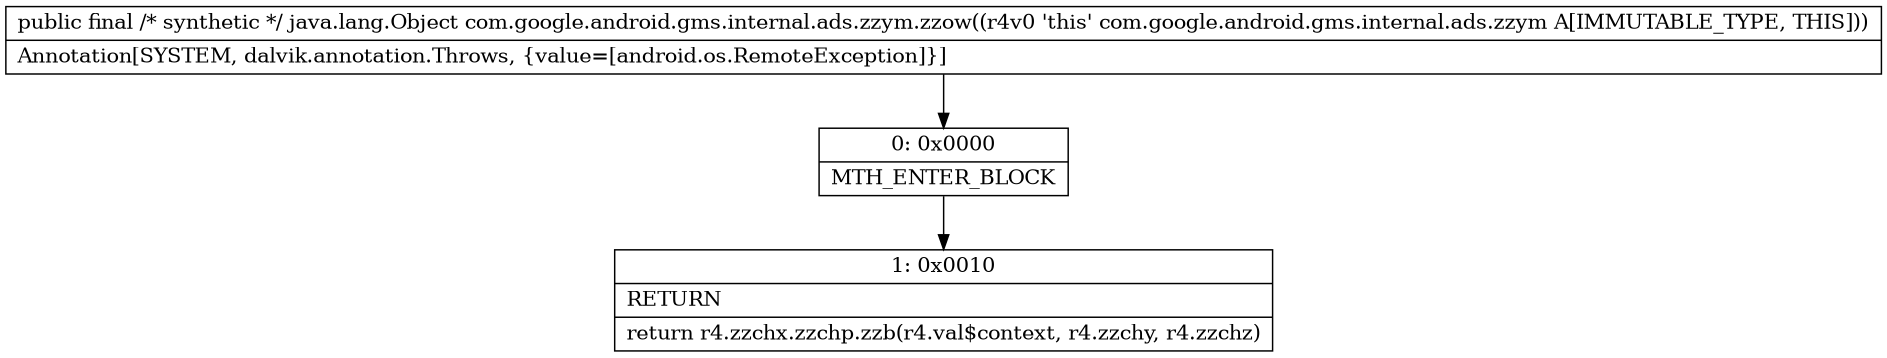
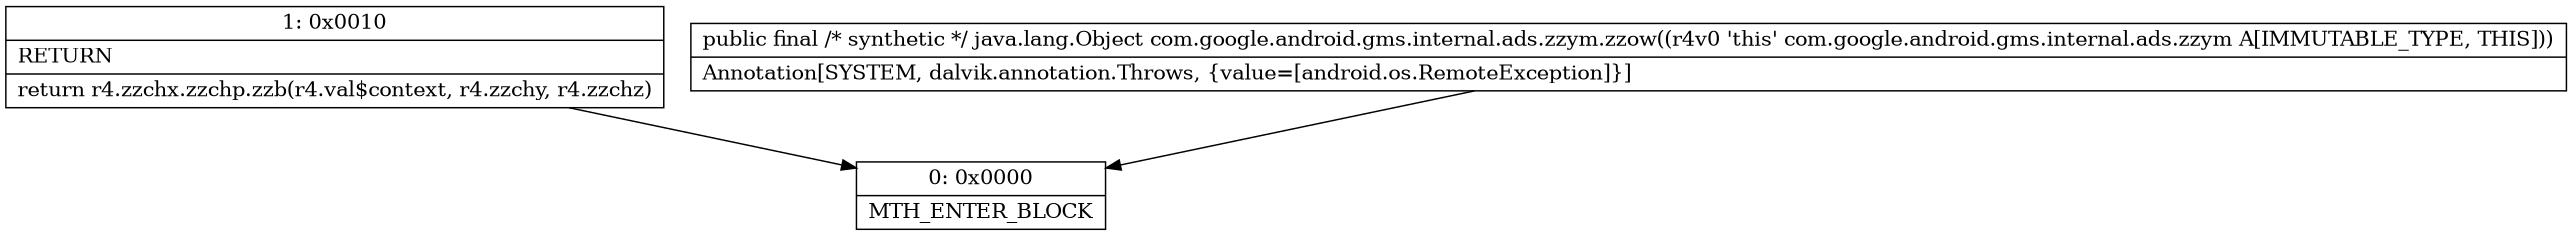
(944, 215) -> (705, 136)
